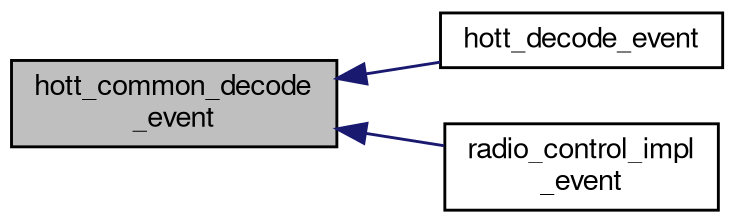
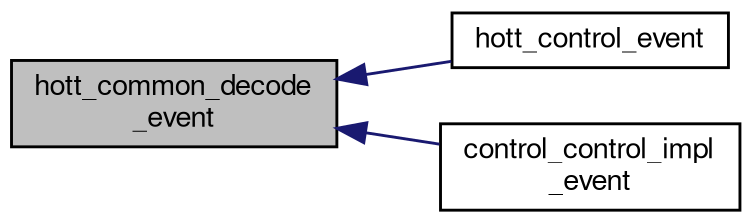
(582, 40) -> (590, 40)
(582, 167) -> (590, 167)
